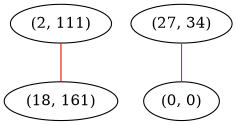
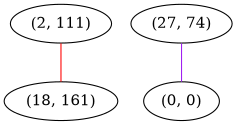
(182, 24) -> (182, 24)
